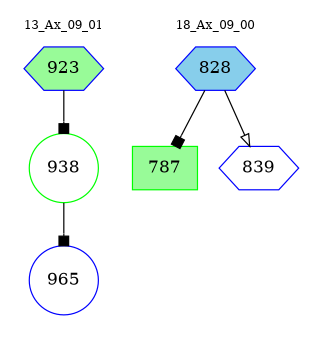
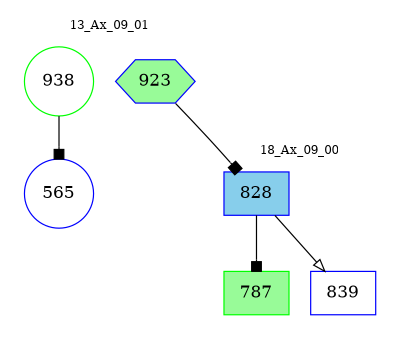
(216, 69) -> (256, 194)
(64, 106) -> (196, 125)
(259, 168) -> (343, 293)
(64, 280) -> (59, 194)
